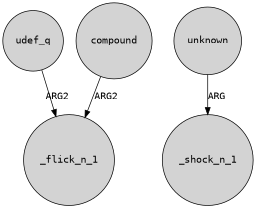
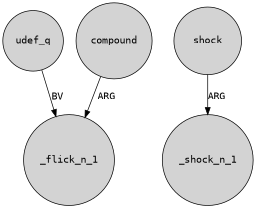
(208, 41) -> (208, 41)
(57, 97) -> (57, 97)
(106, 97) -> (106, 97)
